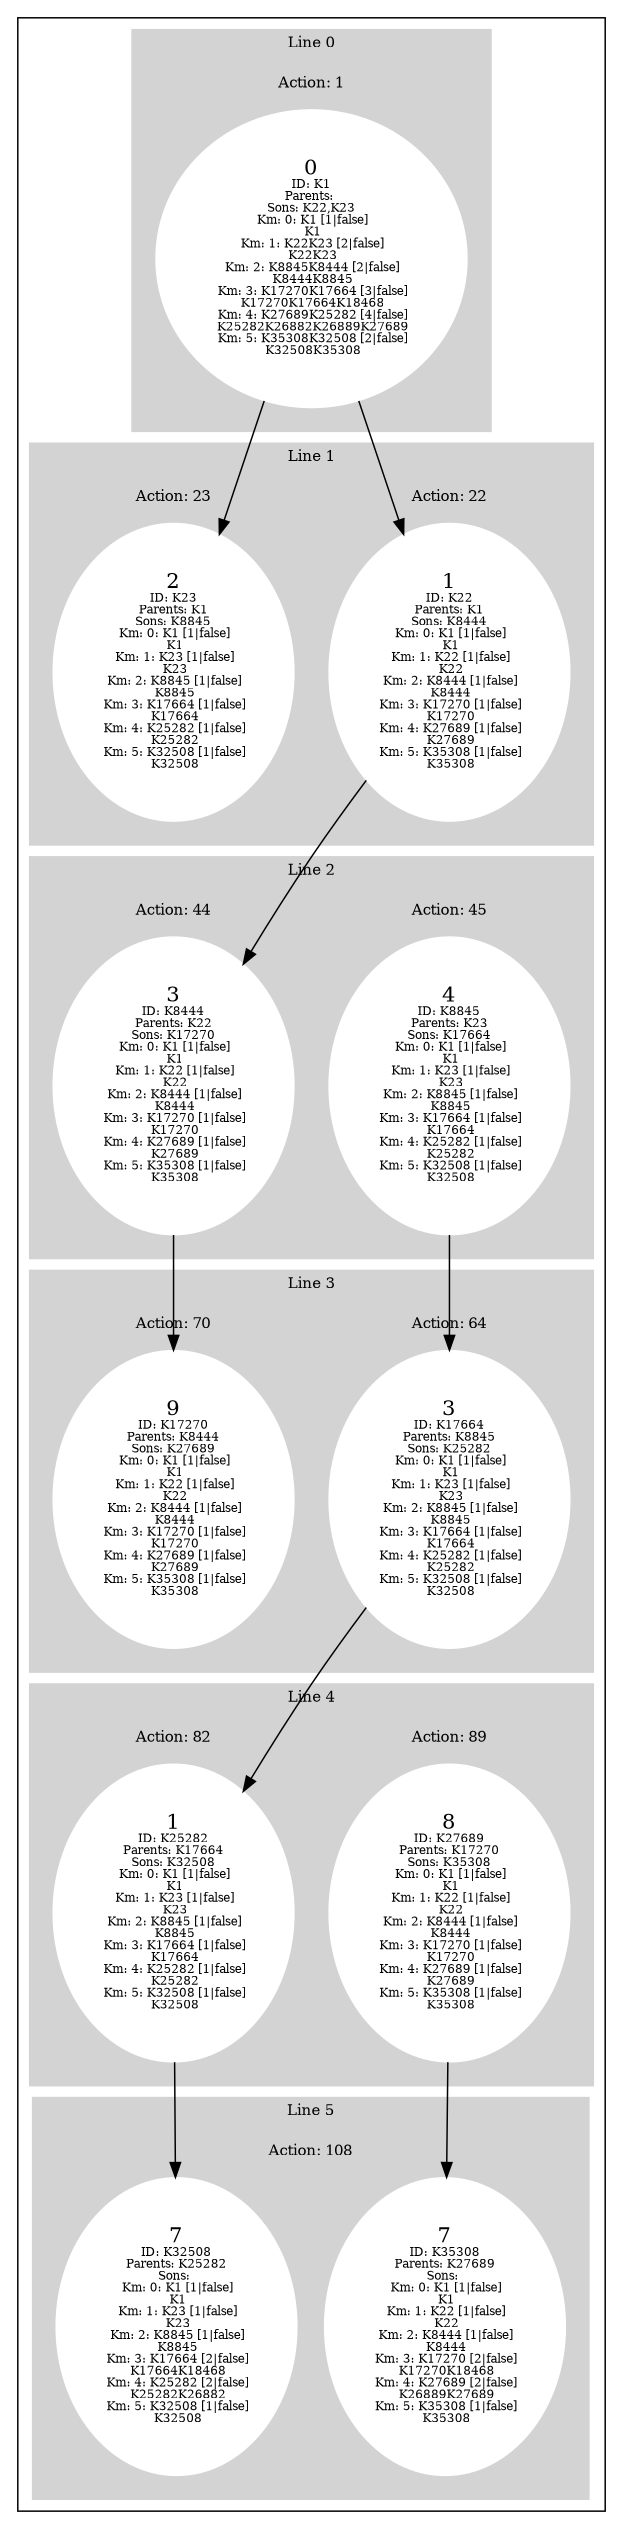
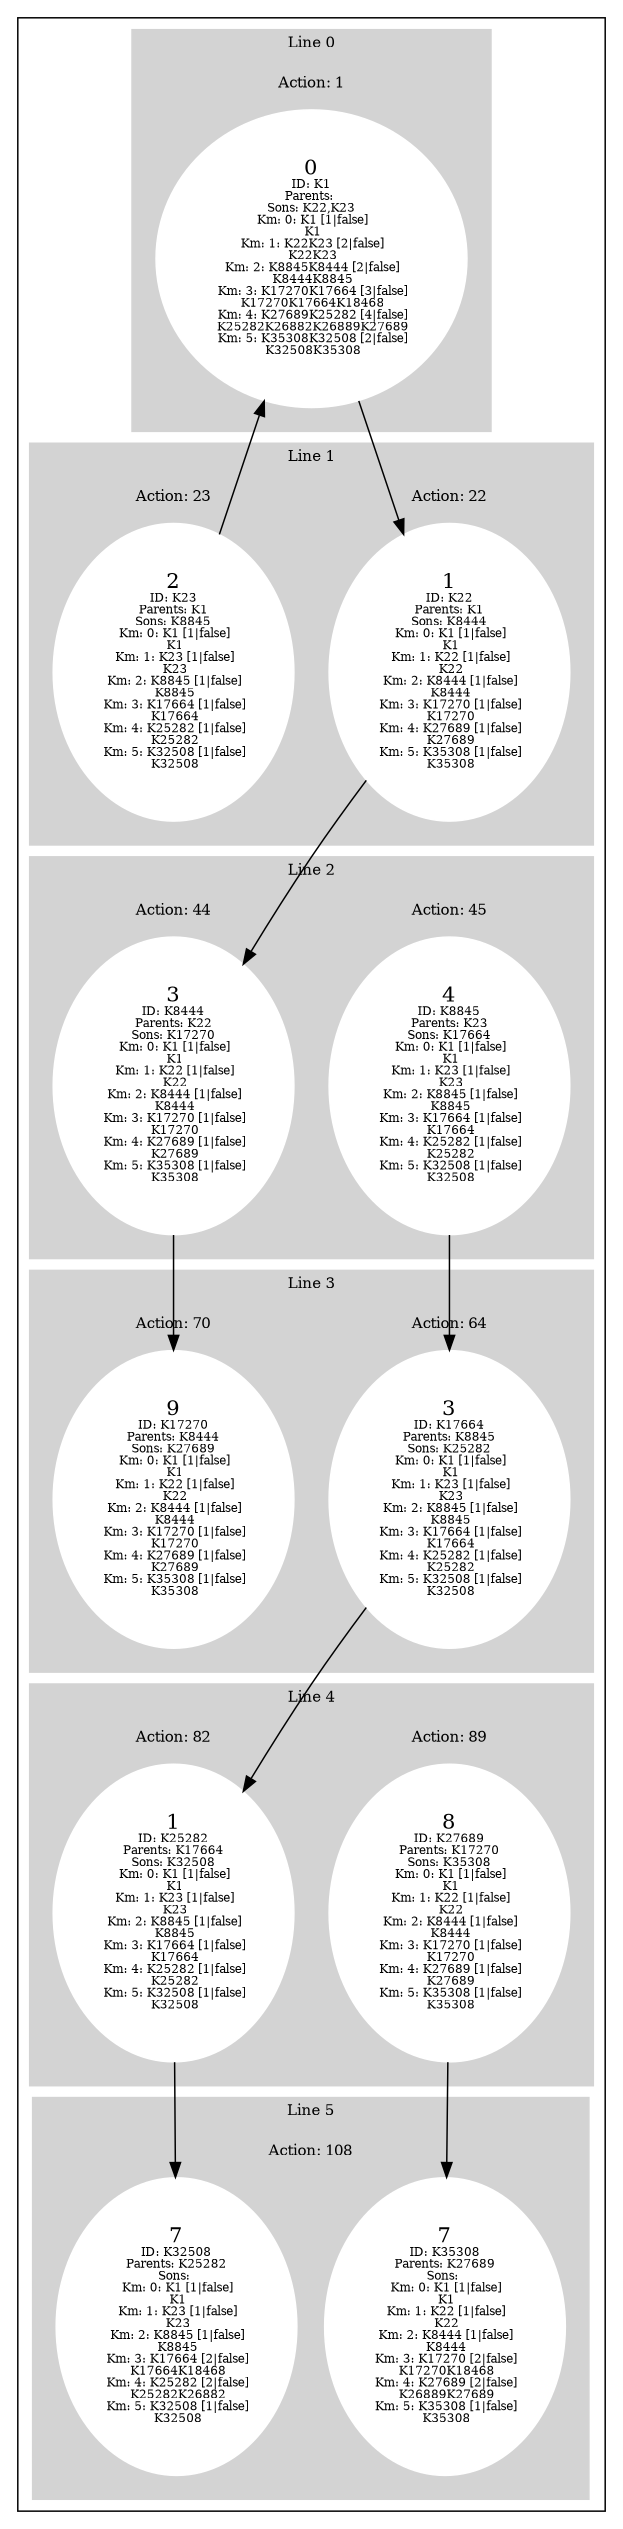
(244, 461) -> (240, 472)
